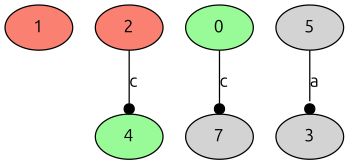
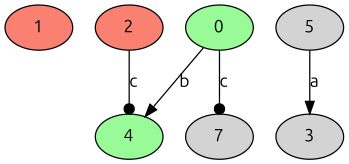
(310, 76) -> (310, 76)
none -> (178, 77)
